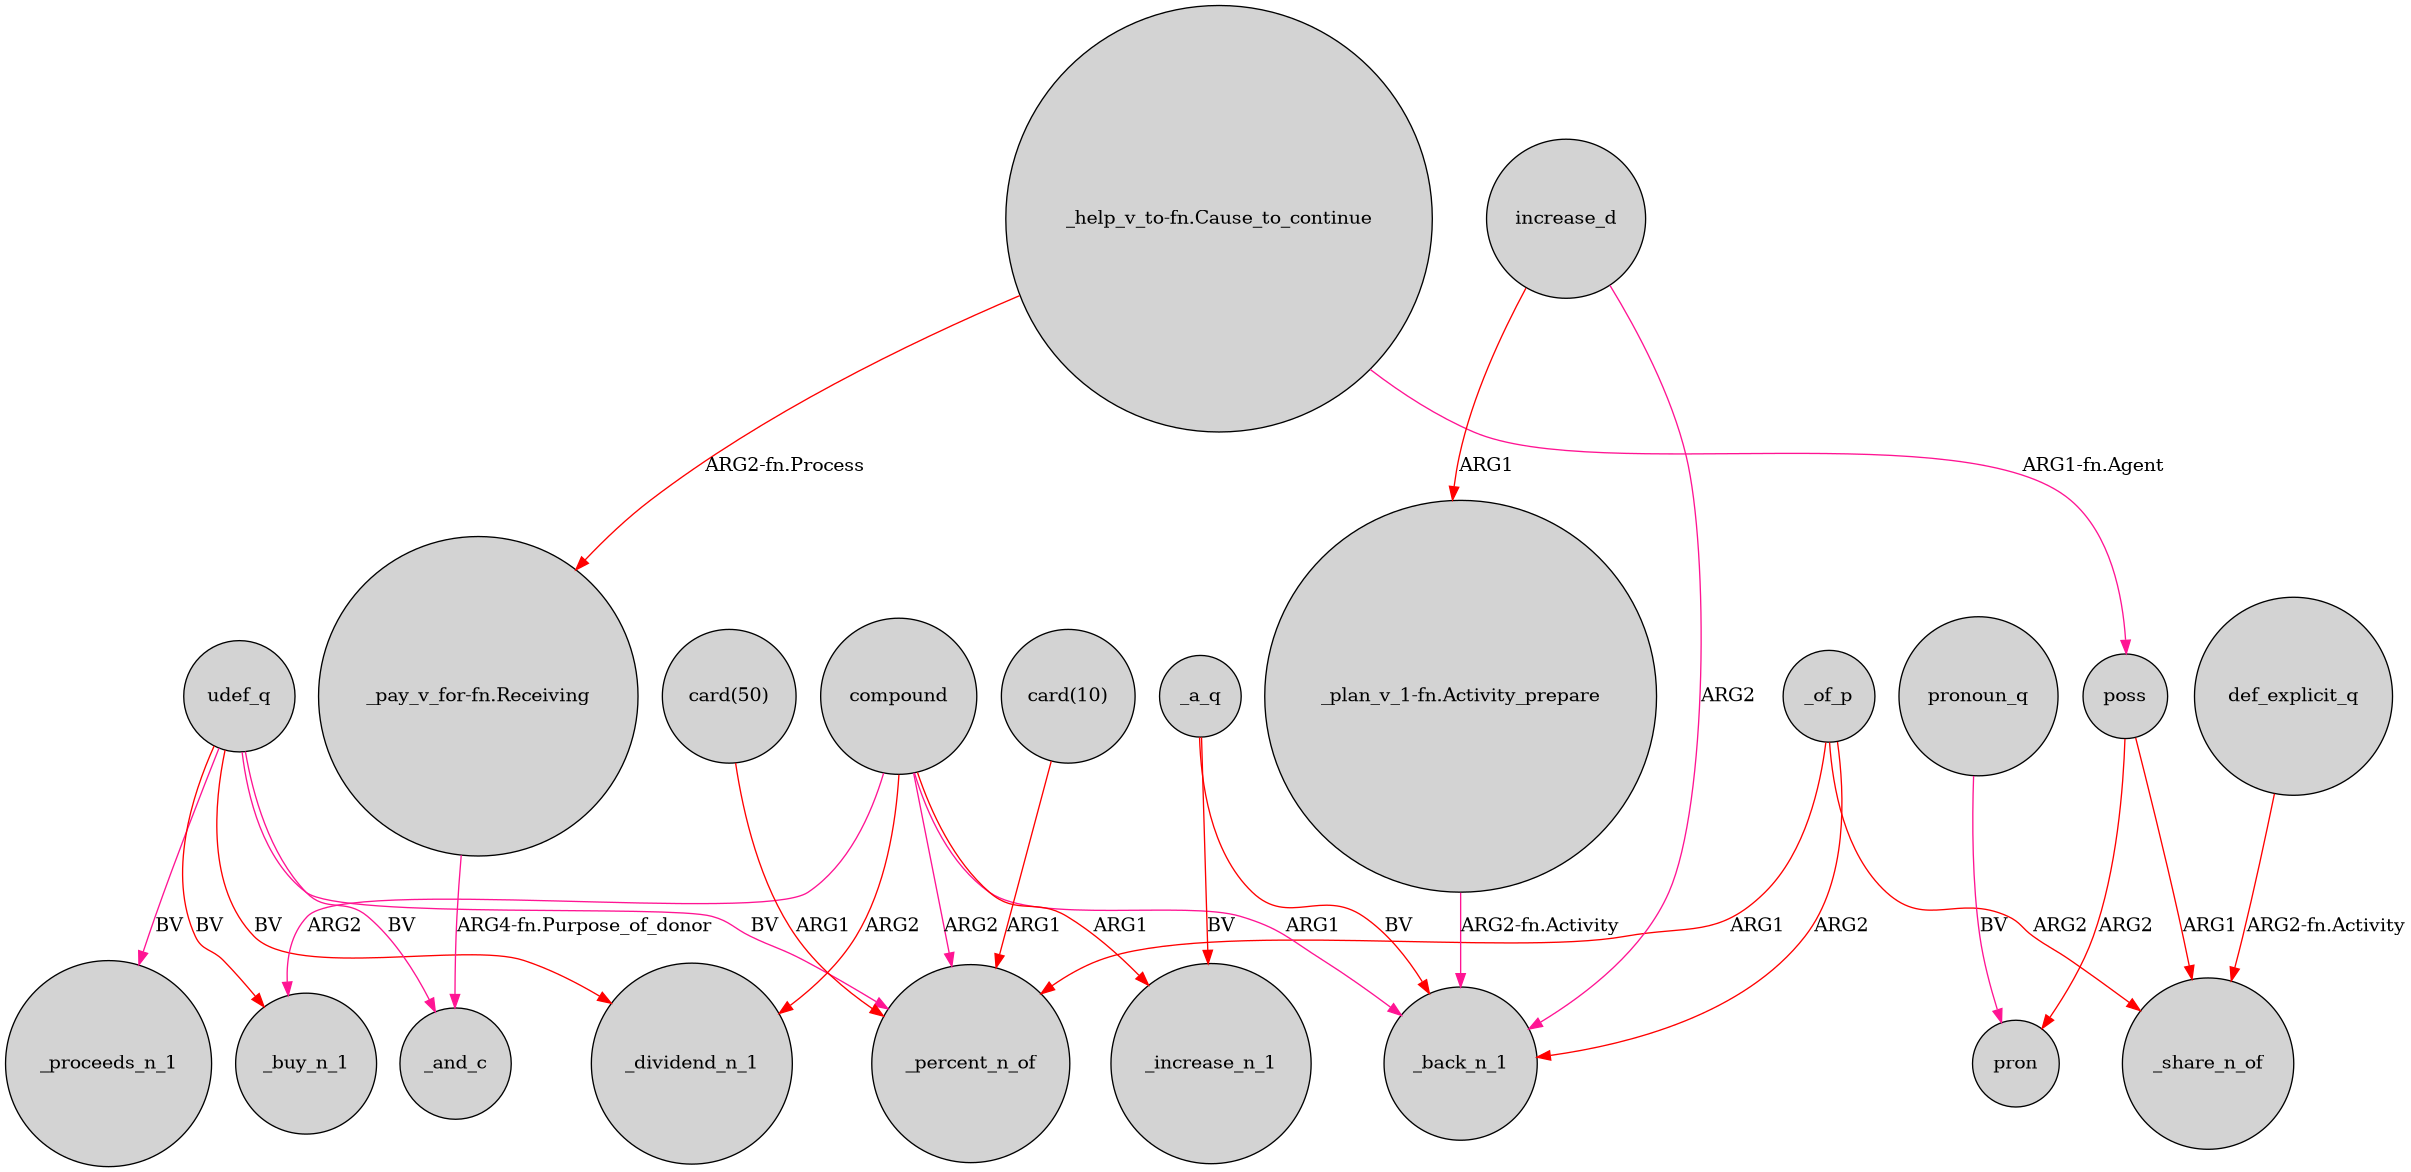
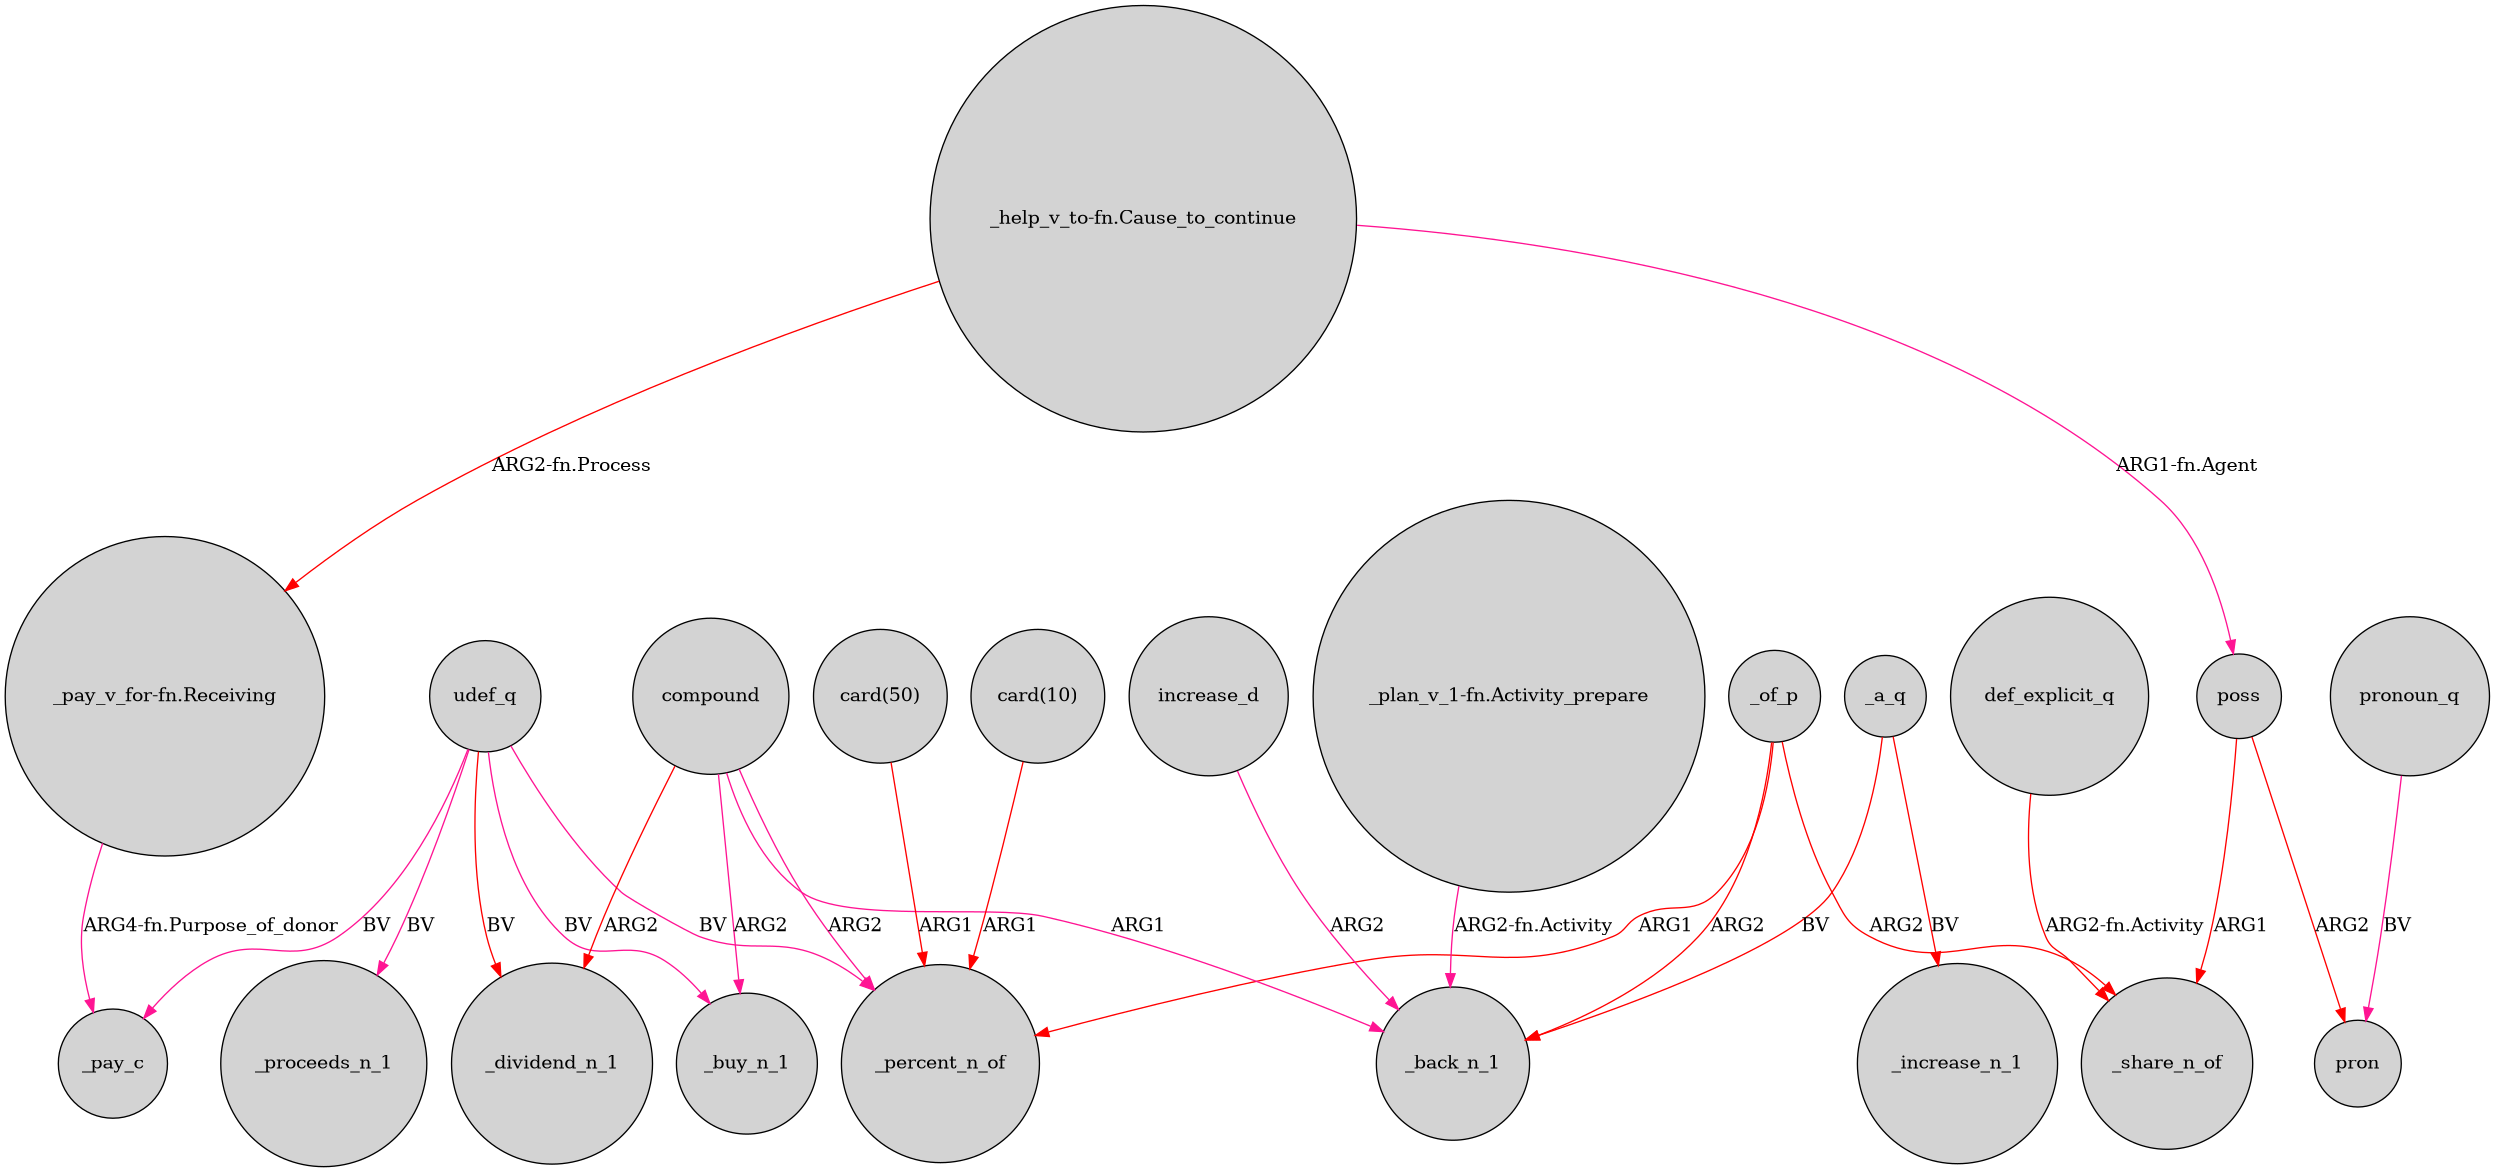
(1481, 384) -> none
(183, 882) -> (548, 919)
(1072, 920) -> none
(456, 1064) -> (113, 1064)
